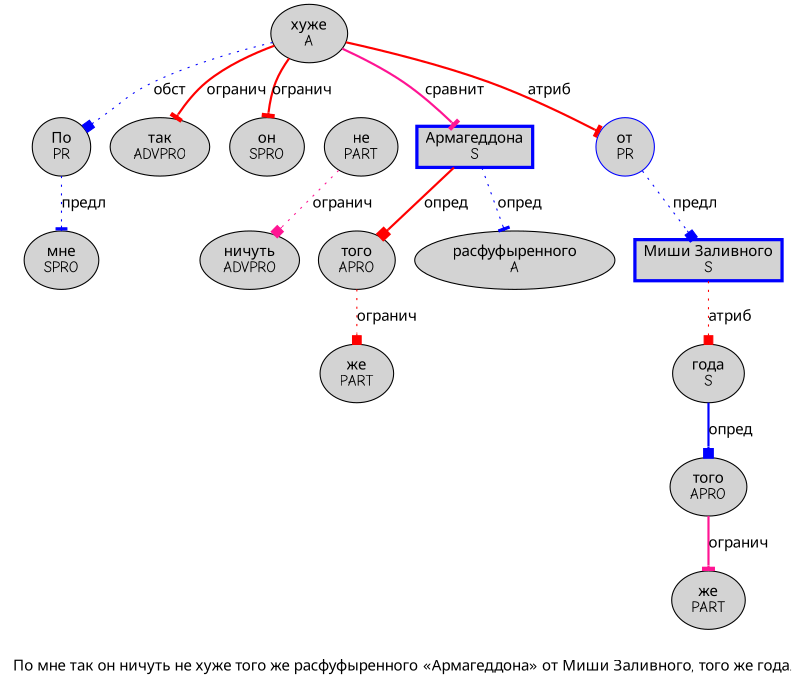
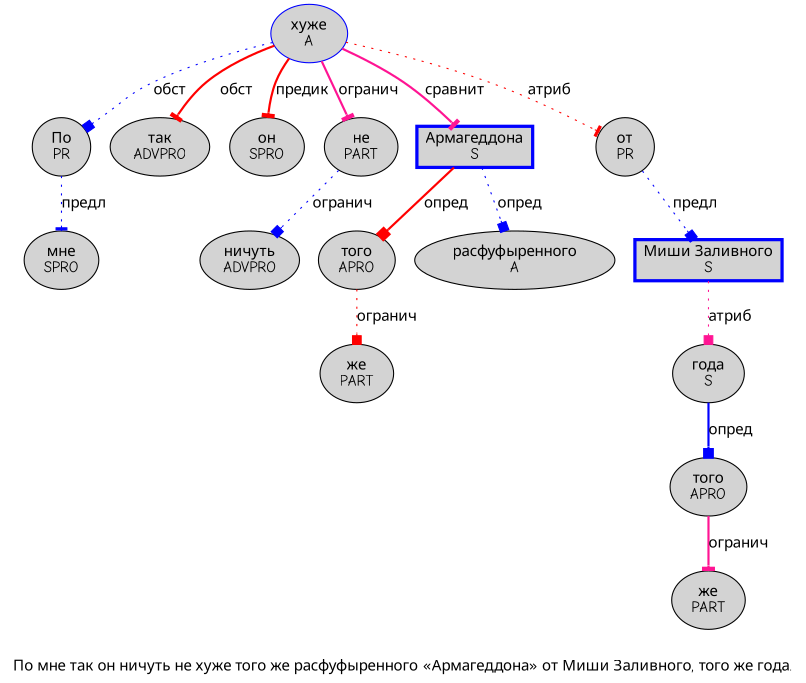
(309, 34) -> (309, 34)
(474, 77) -> (474, 77)
none -> (334, 88)
(237, 90) -> (237, 90)
(302, 90) -> (302, 90)
(625, 147) -> (625, 147)
(492, 197) -> (492, 197)
(310, 199) -> (310, 199)
(708, 307) -> (708, 307)
